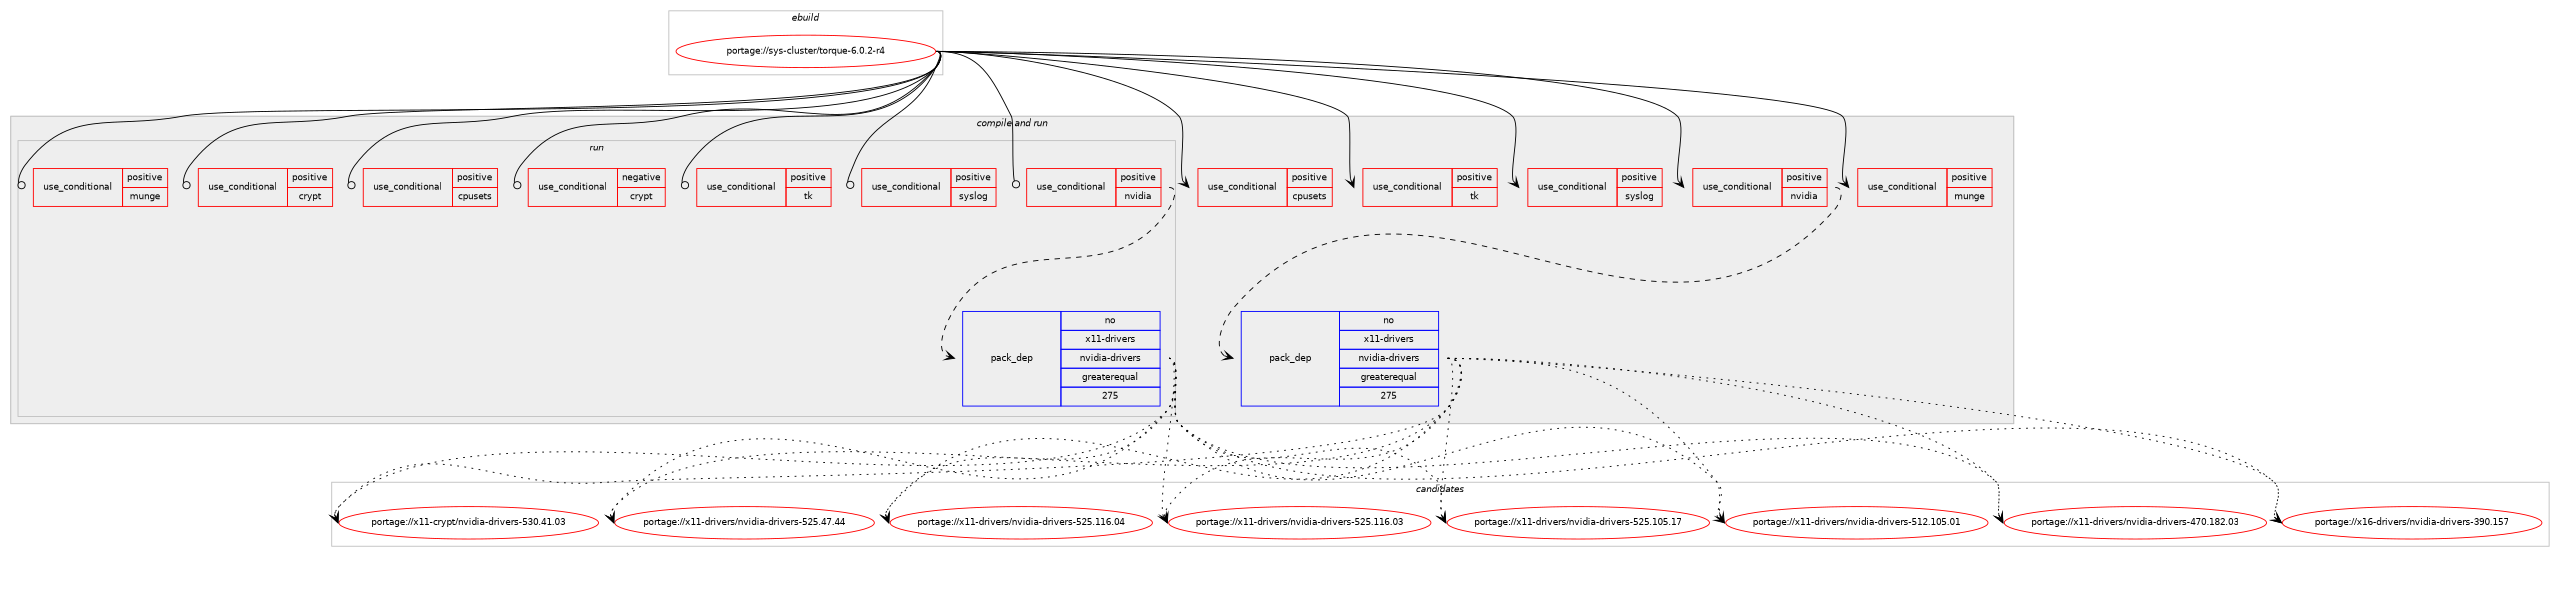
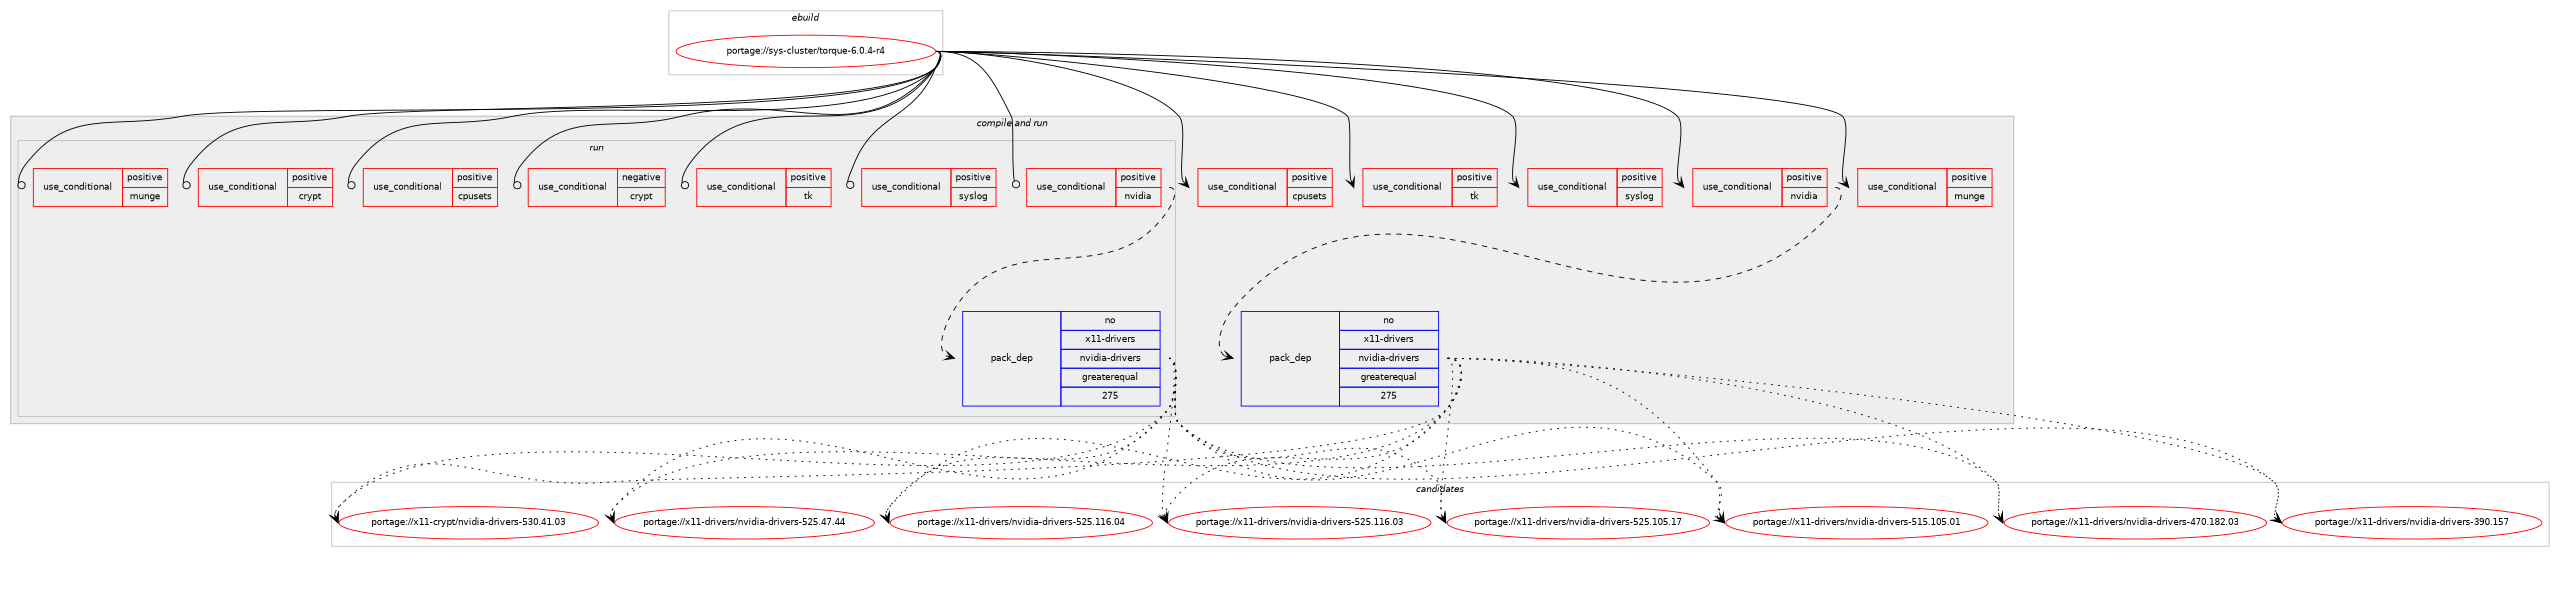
(806, 51) -> (806, 51)
(1857, 523) -> (1857, 523)
(2412, 523) -> (2412, 523)
